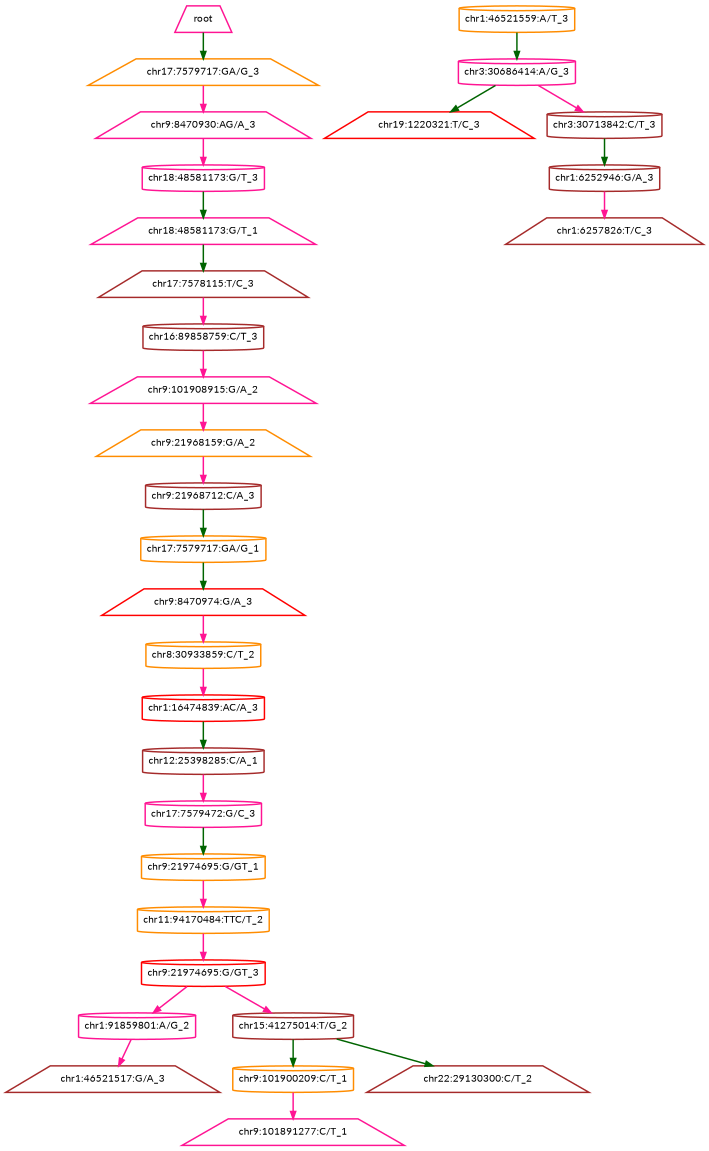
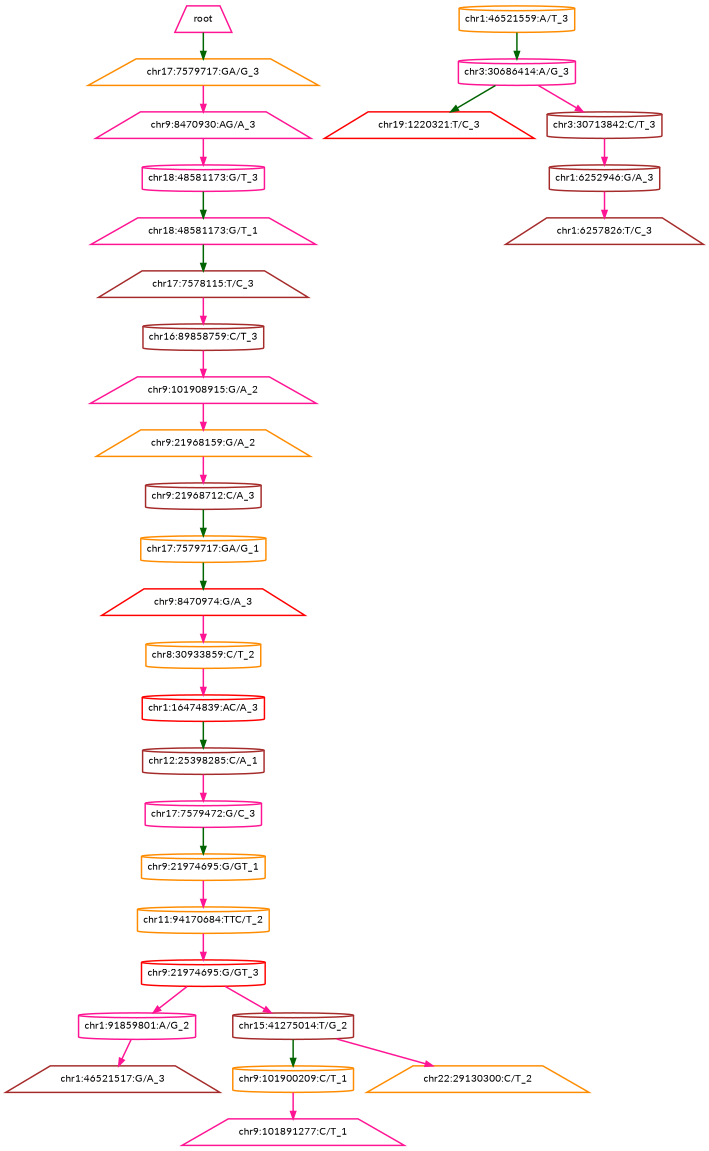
(605, 148) -> (605, 148)
(203, 920) -> (203, 920)
(381, 1051) -> (381, 1051)
(478, 1079) -> (478, 1079)
